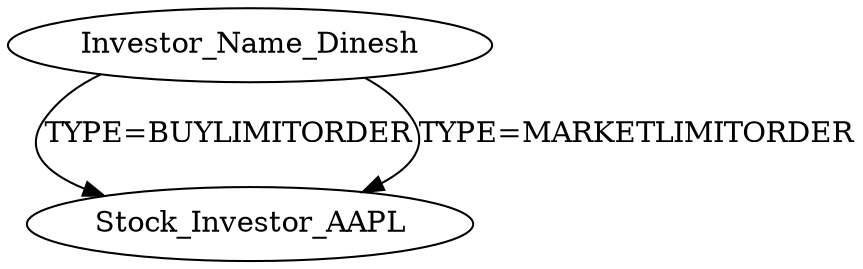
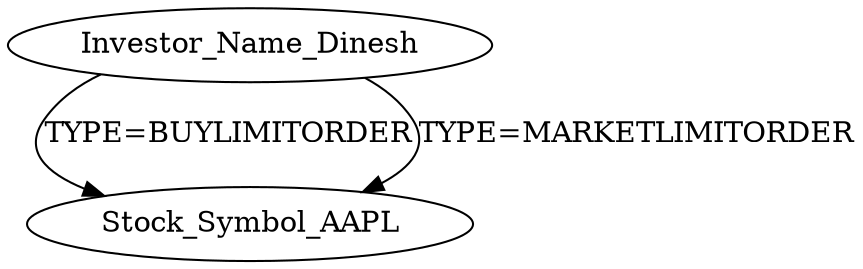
(250, 224) -> (250, 224)
